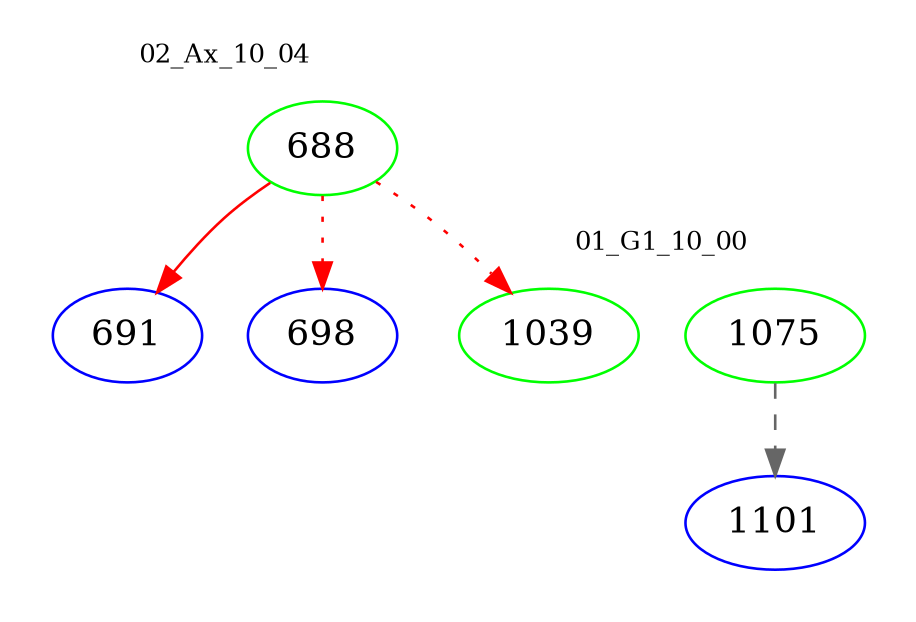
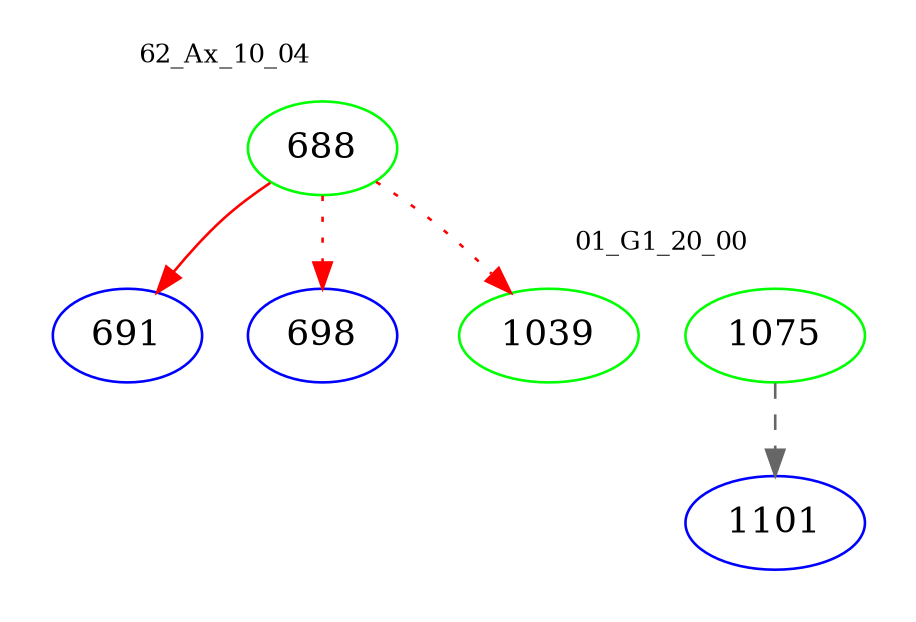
(225, 56) -> (225, 56)
(662, 243) -> (662, 243)
